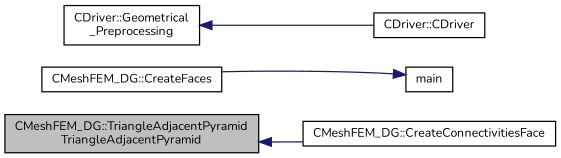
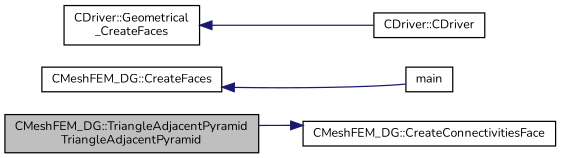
(132, 25) -> (132, 25)
(308, 71) -> (320, 87)
(287, 142) -> (275, 125)
